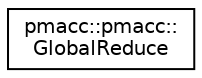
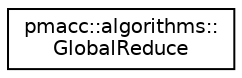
(101, 39) -> (121, 39)
